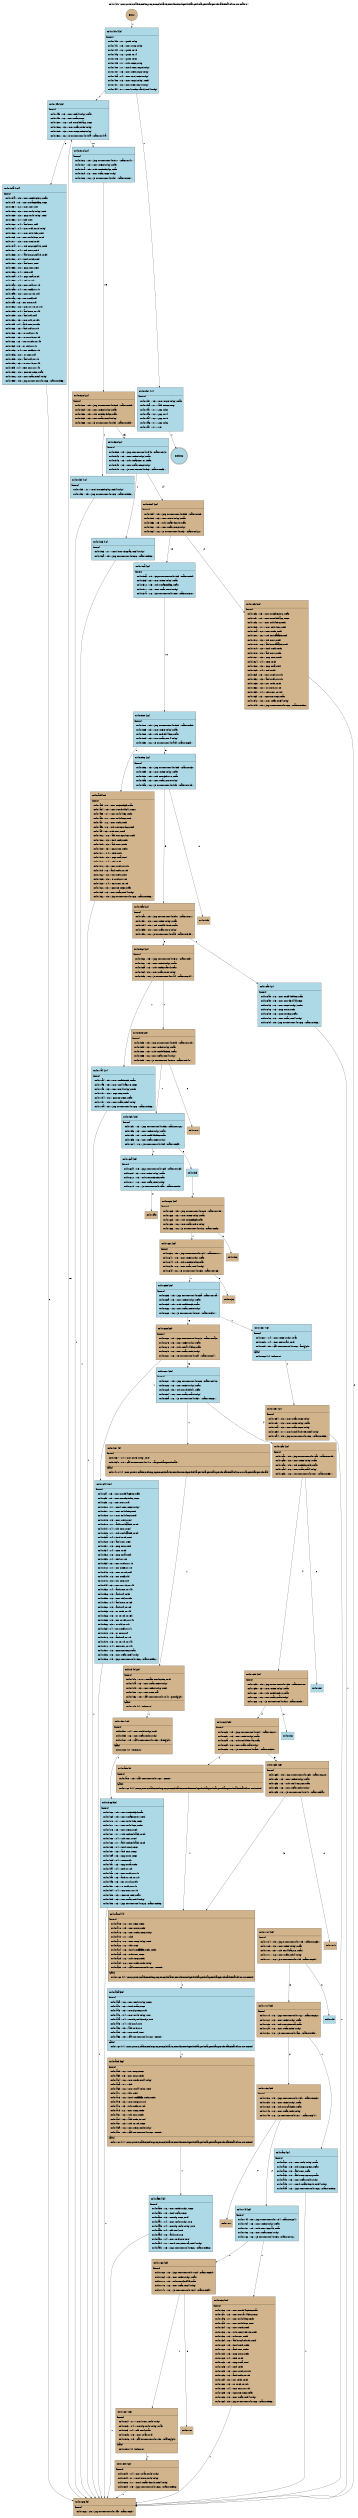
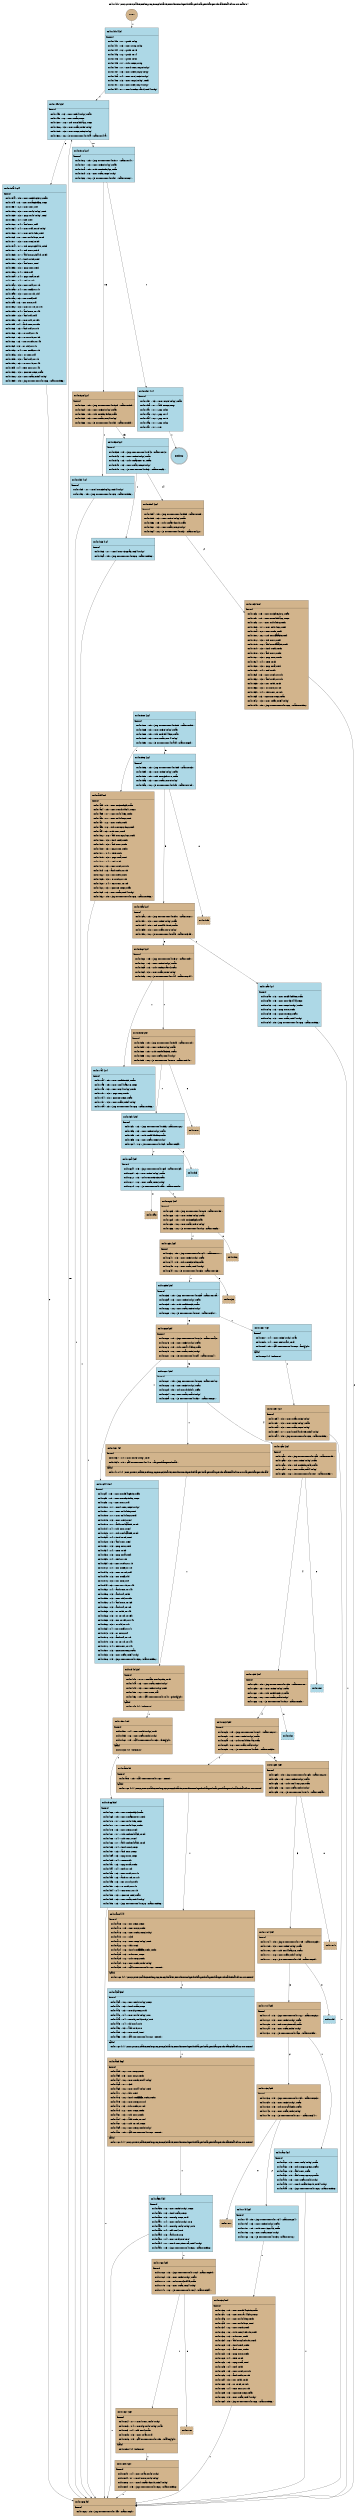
(132, 15) -> (132, 15)
(152, 239) -> (126, 284)
(165, 580) -> none
(192, 1186) -> (172, 1193)
(93, 1803) -> none
(246, 1853) -> (293, 1861)
(98, 2080) -> none
(233, 2252) -> (183, 2255)
